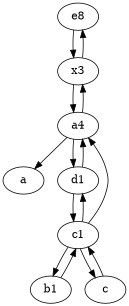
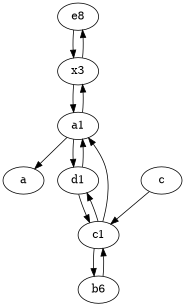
(78, 126) -> (78, 126)
(85, 260) -> none
(51, 290) -> (99, 290)
